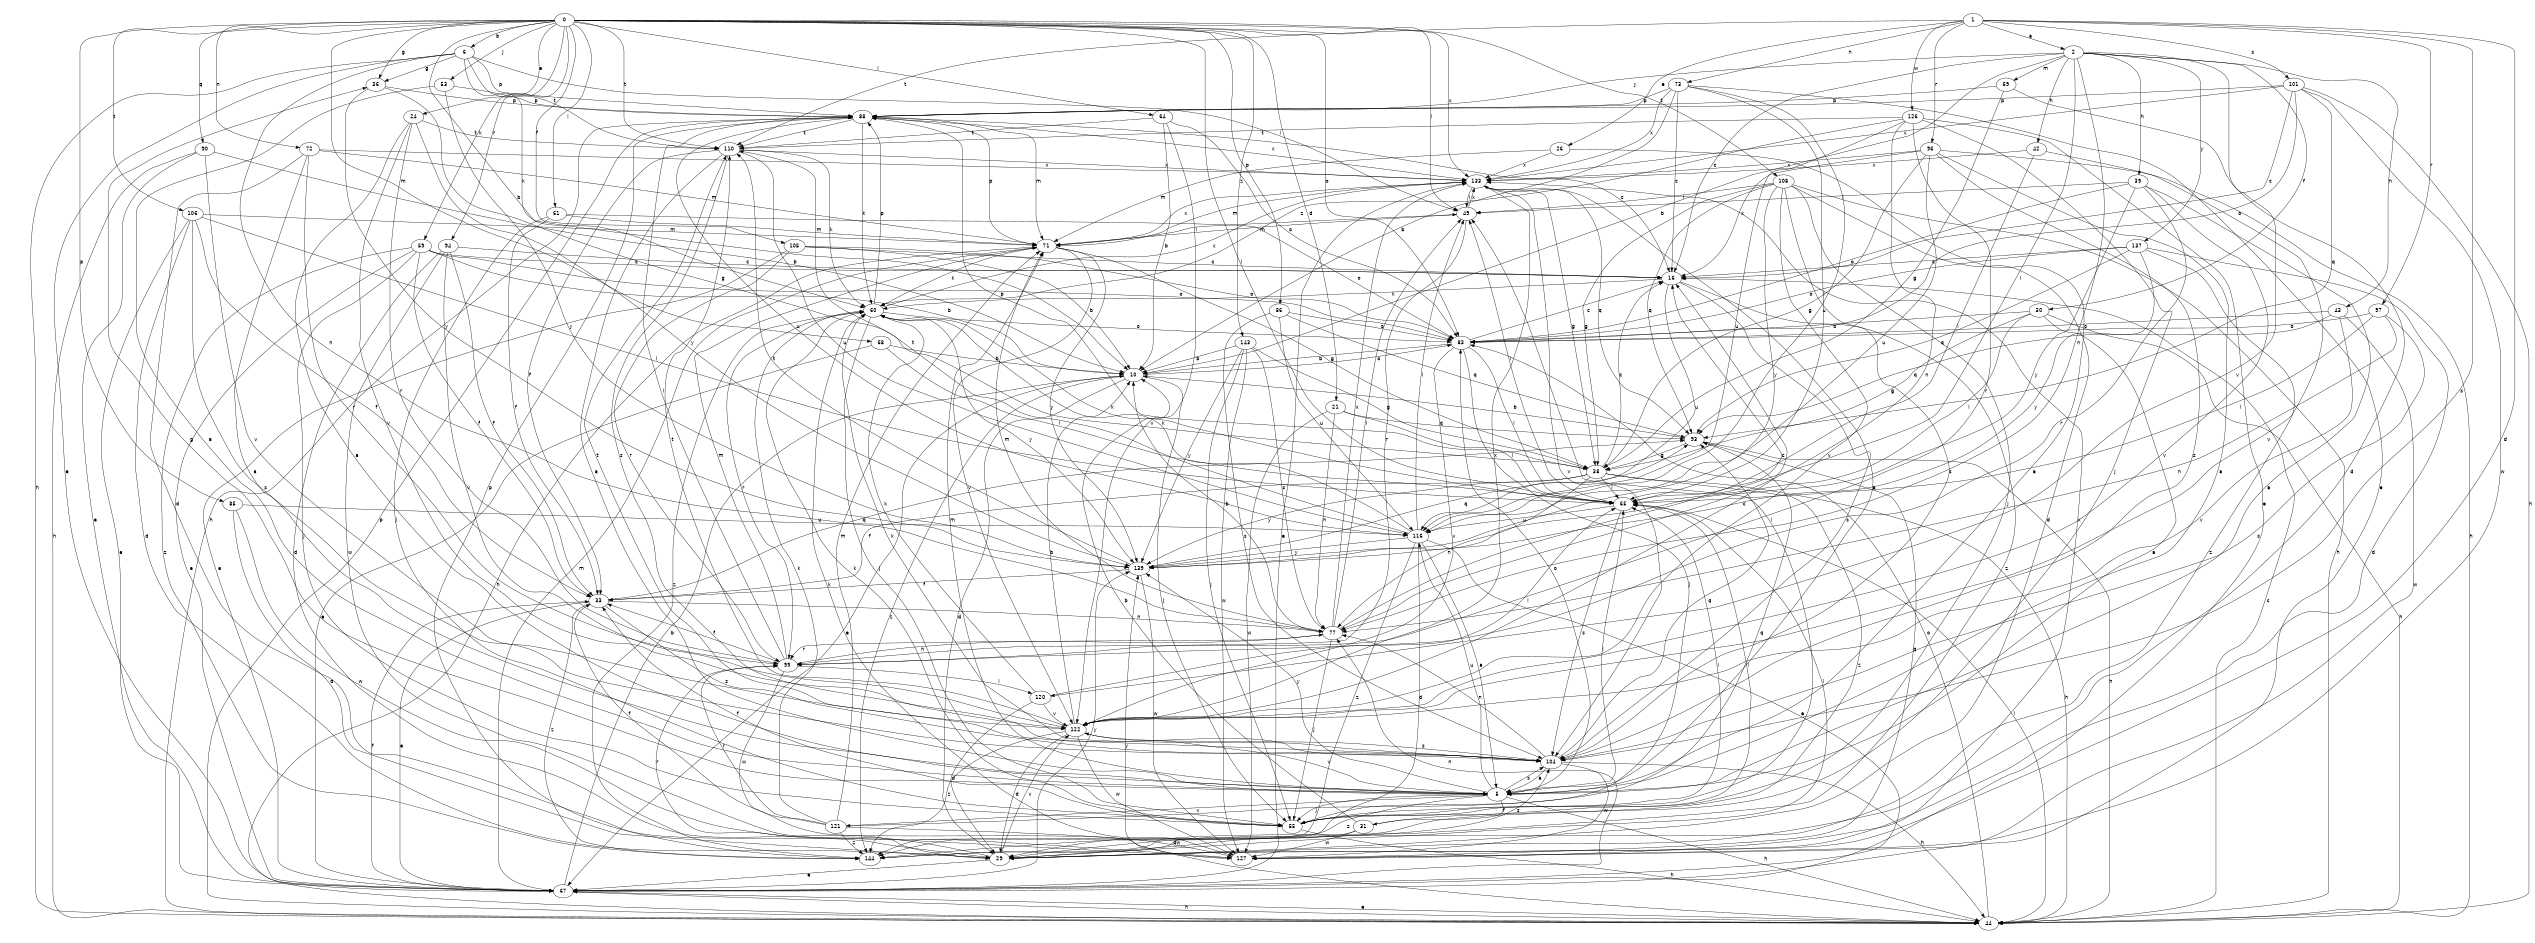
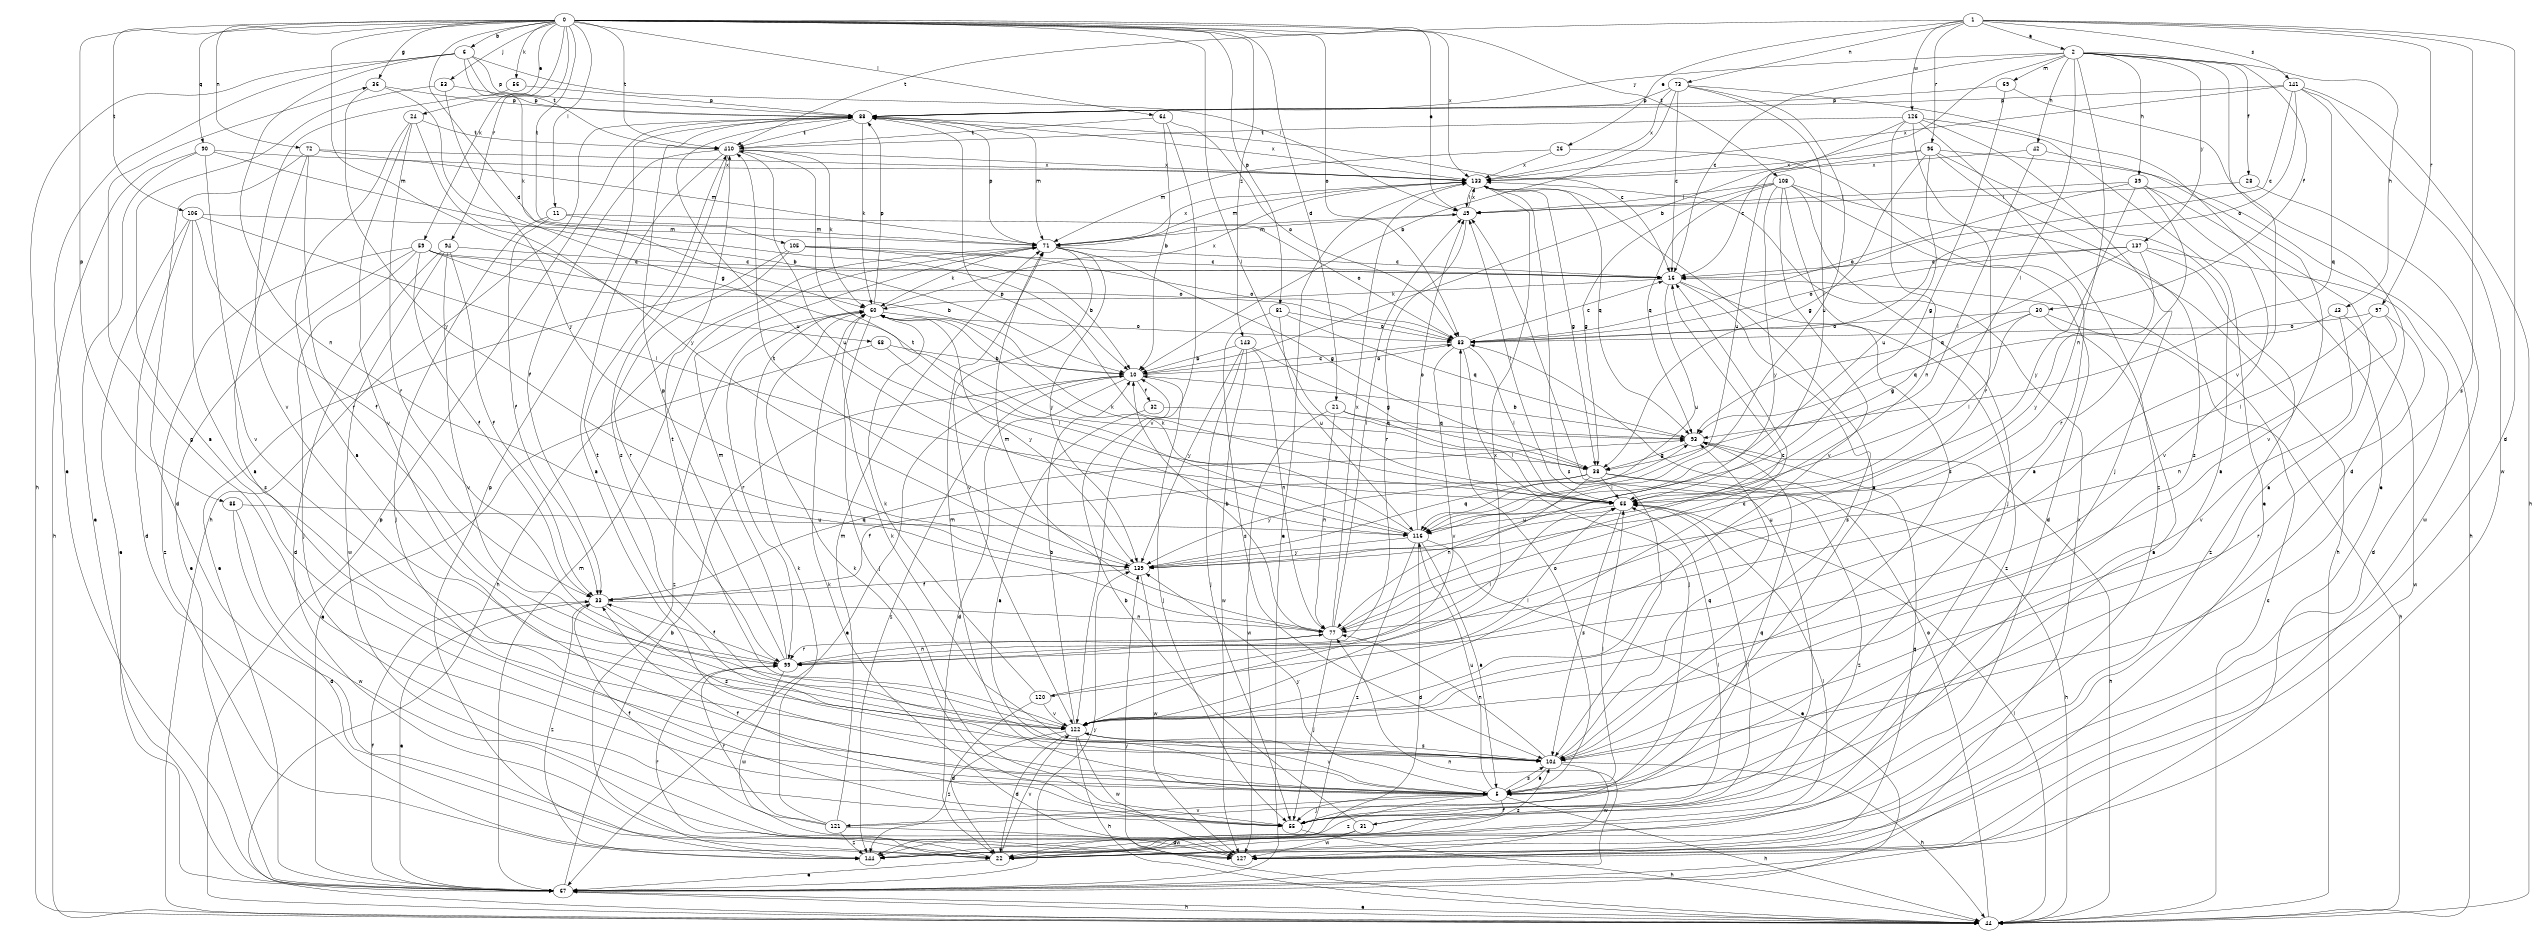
(422, 68) -> none
none -> (516, 85)
(2294, 85) -> (2294, 85)
(1431, 117) -> (1431, 117)
(537, 133) -> (537, 133)
(729, 149) -> (729, 149)
none -> (838, 169)
none -> (2249, 181)
(519, 198) -> (519, 198)
(1388, 201) -> (1865, 786)
(557, 214) -> (557, 214)
(1743, 214) -> (1743, 214)
(1875, 309) -> (1812, 427)
(1279, 311) -> (1279, 311)
(1902, 331) -> none
(1321, 359) -> (1321, 359)
(1619, 370) -> (1342, 262)
(1422, 375) -> (1422, 375)
(664, 391) -> (664, 391)
none -> (1154, 407)
(1569, 472) -> (1569, 472)
(1284, 488) -> (1284, 488)
(1771, 520) -> (1771, 520)
(2259, 536) -> (2259, 536)
(914, 674) -> (1352, 641)
(1000, 859) -> (1000, 859)
none -> (1484, 902)
